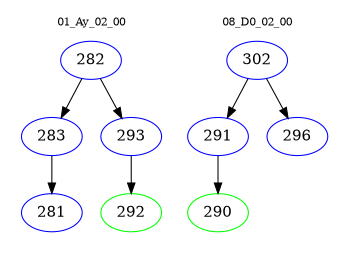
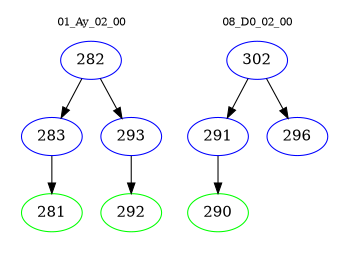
(52, 213) -> (52, 213)
